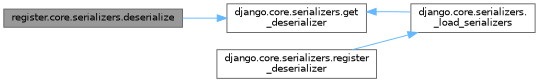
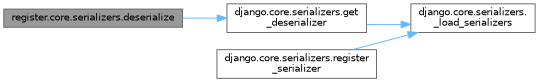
(393, 12) -> (384, 25)
(297, 64) -> (297, 64)
